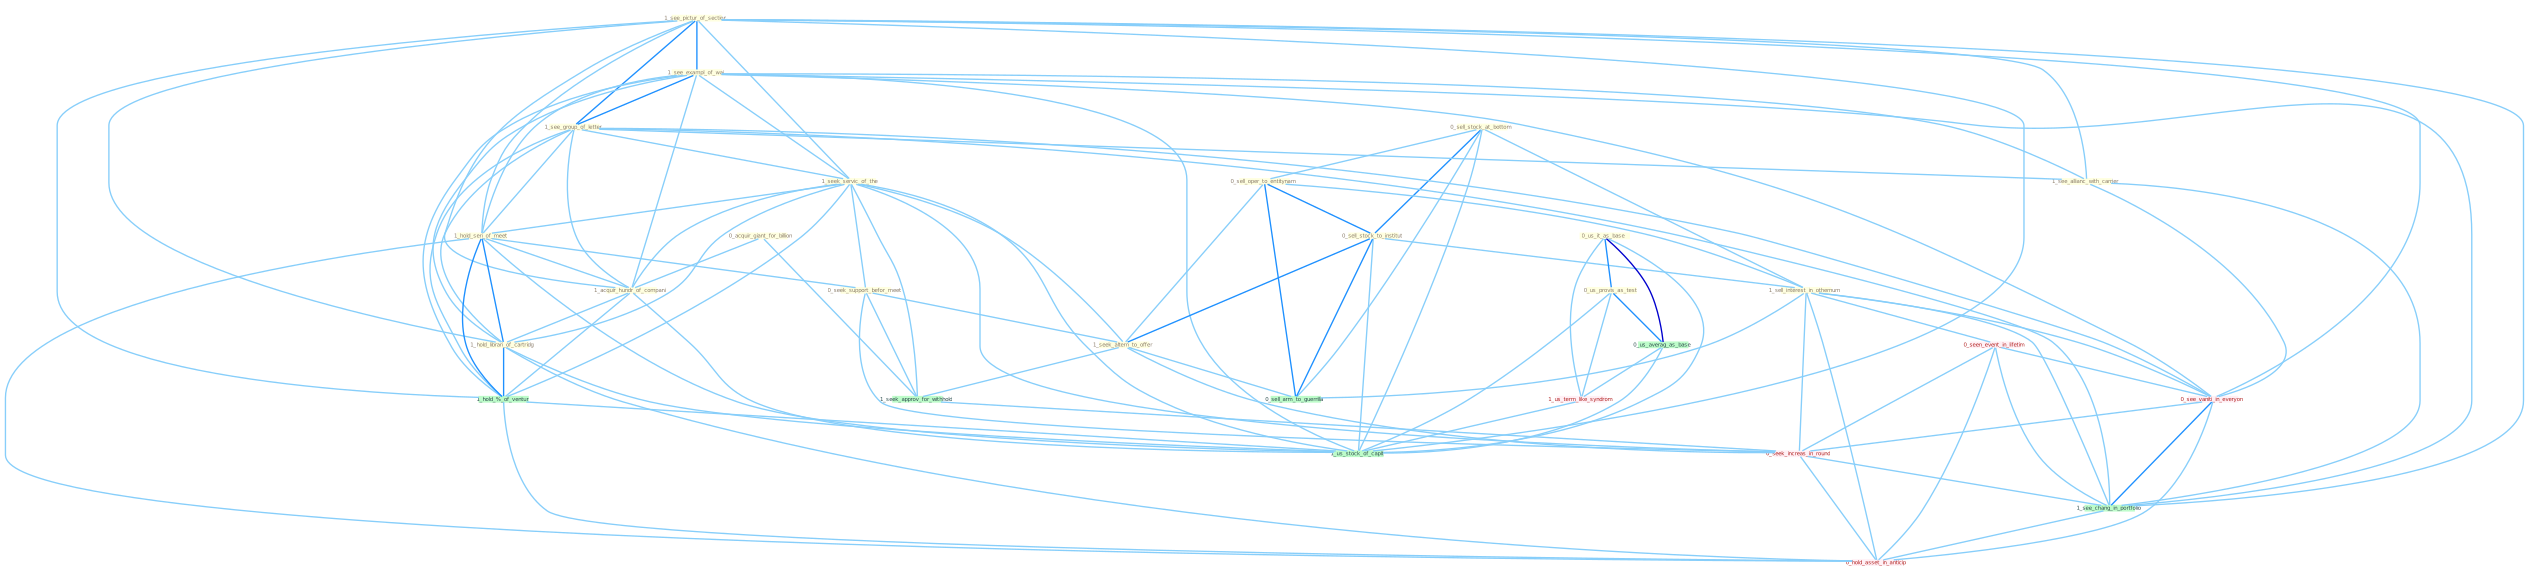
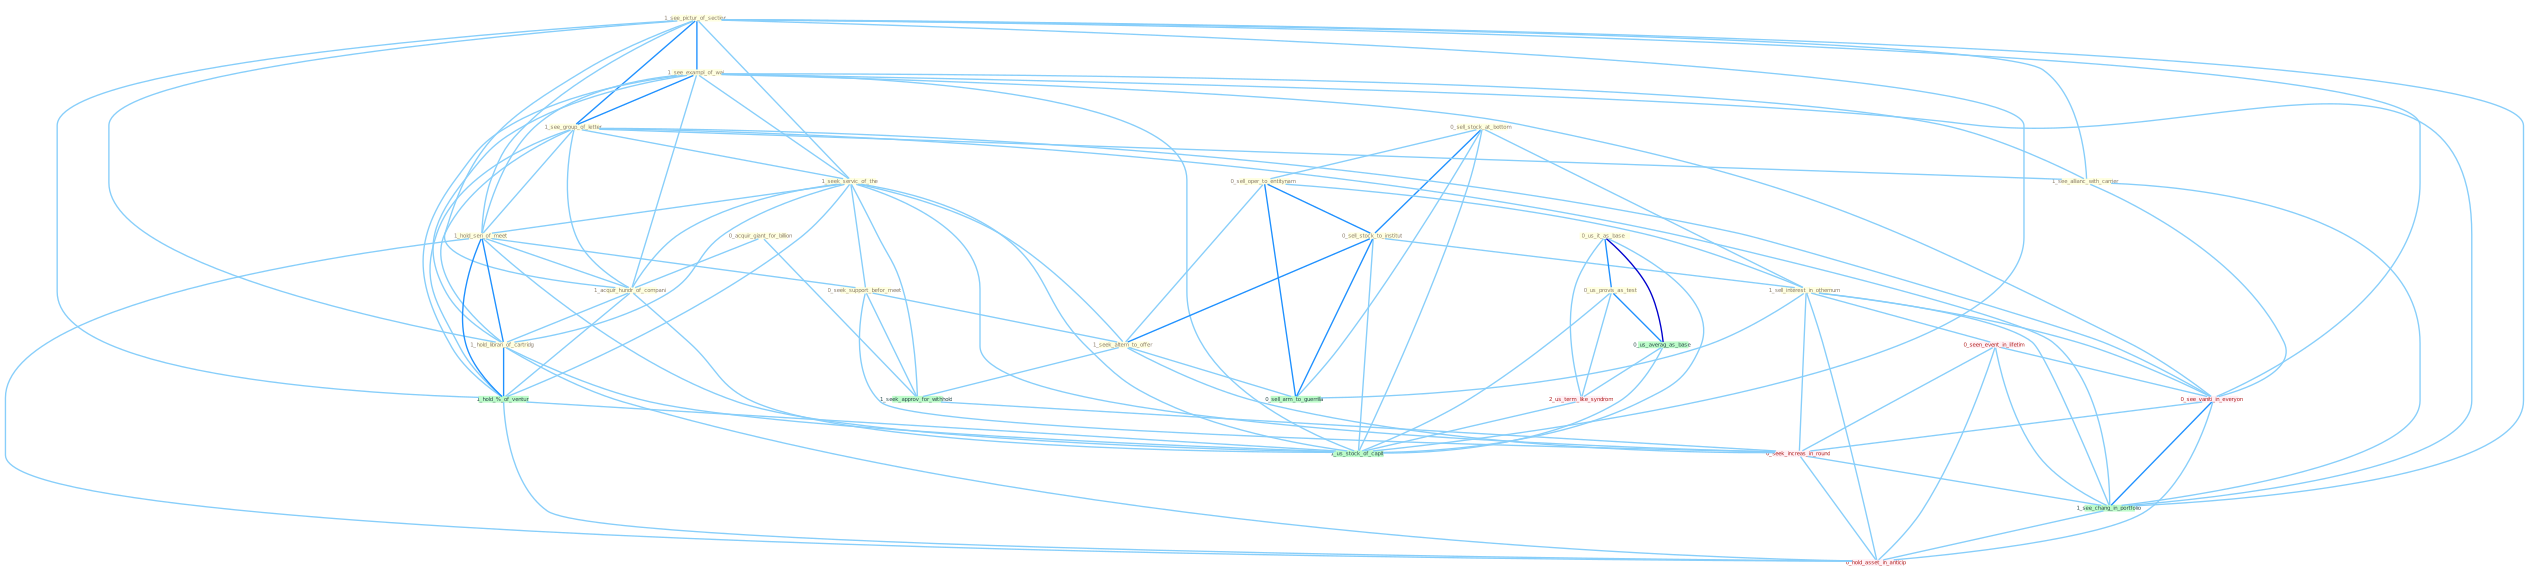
(1582, 399) -> (1582, 399)
